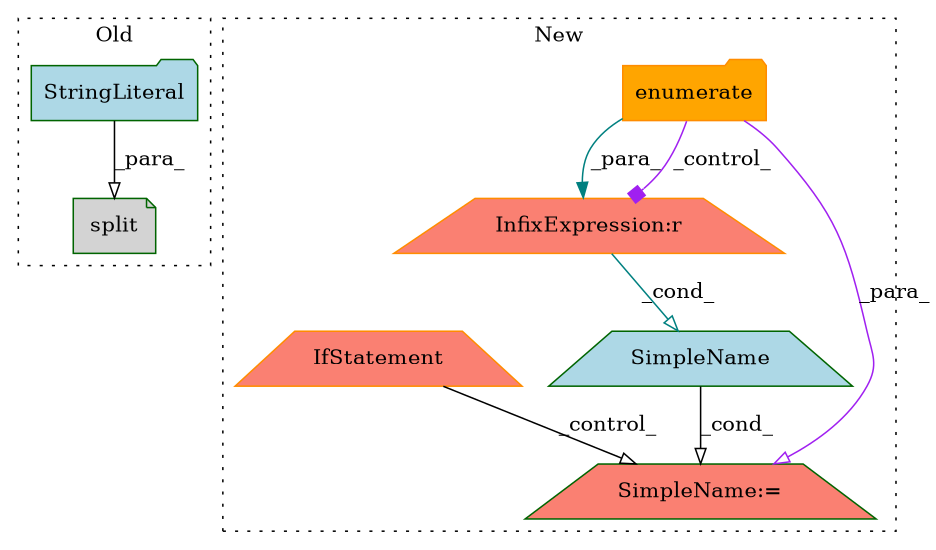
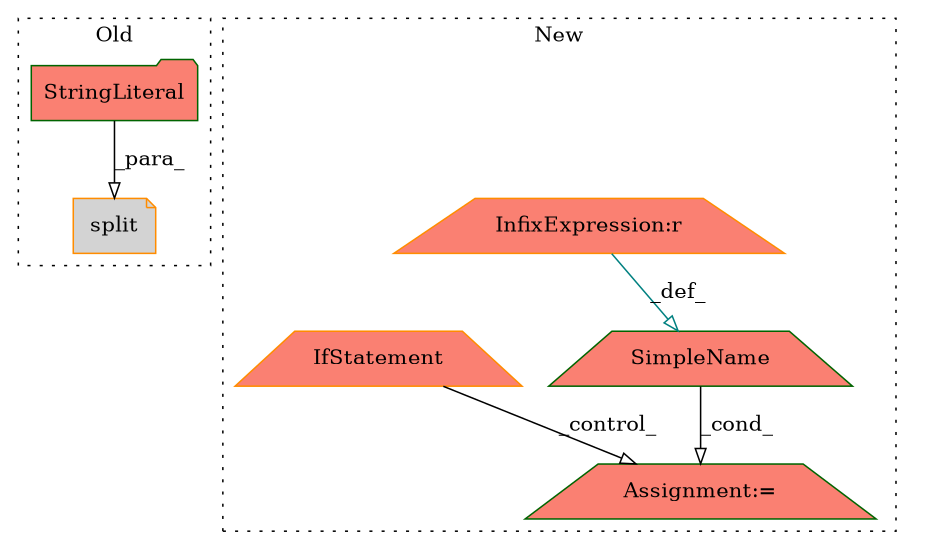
(114, 93) -> (114, 93)
(695, 93) -> none
(114, 226) -> (114, 226)
(678, 292) -> (678, 292)
(701, 359) -> (701, 359)
(701, 491) -> (701, 491)
